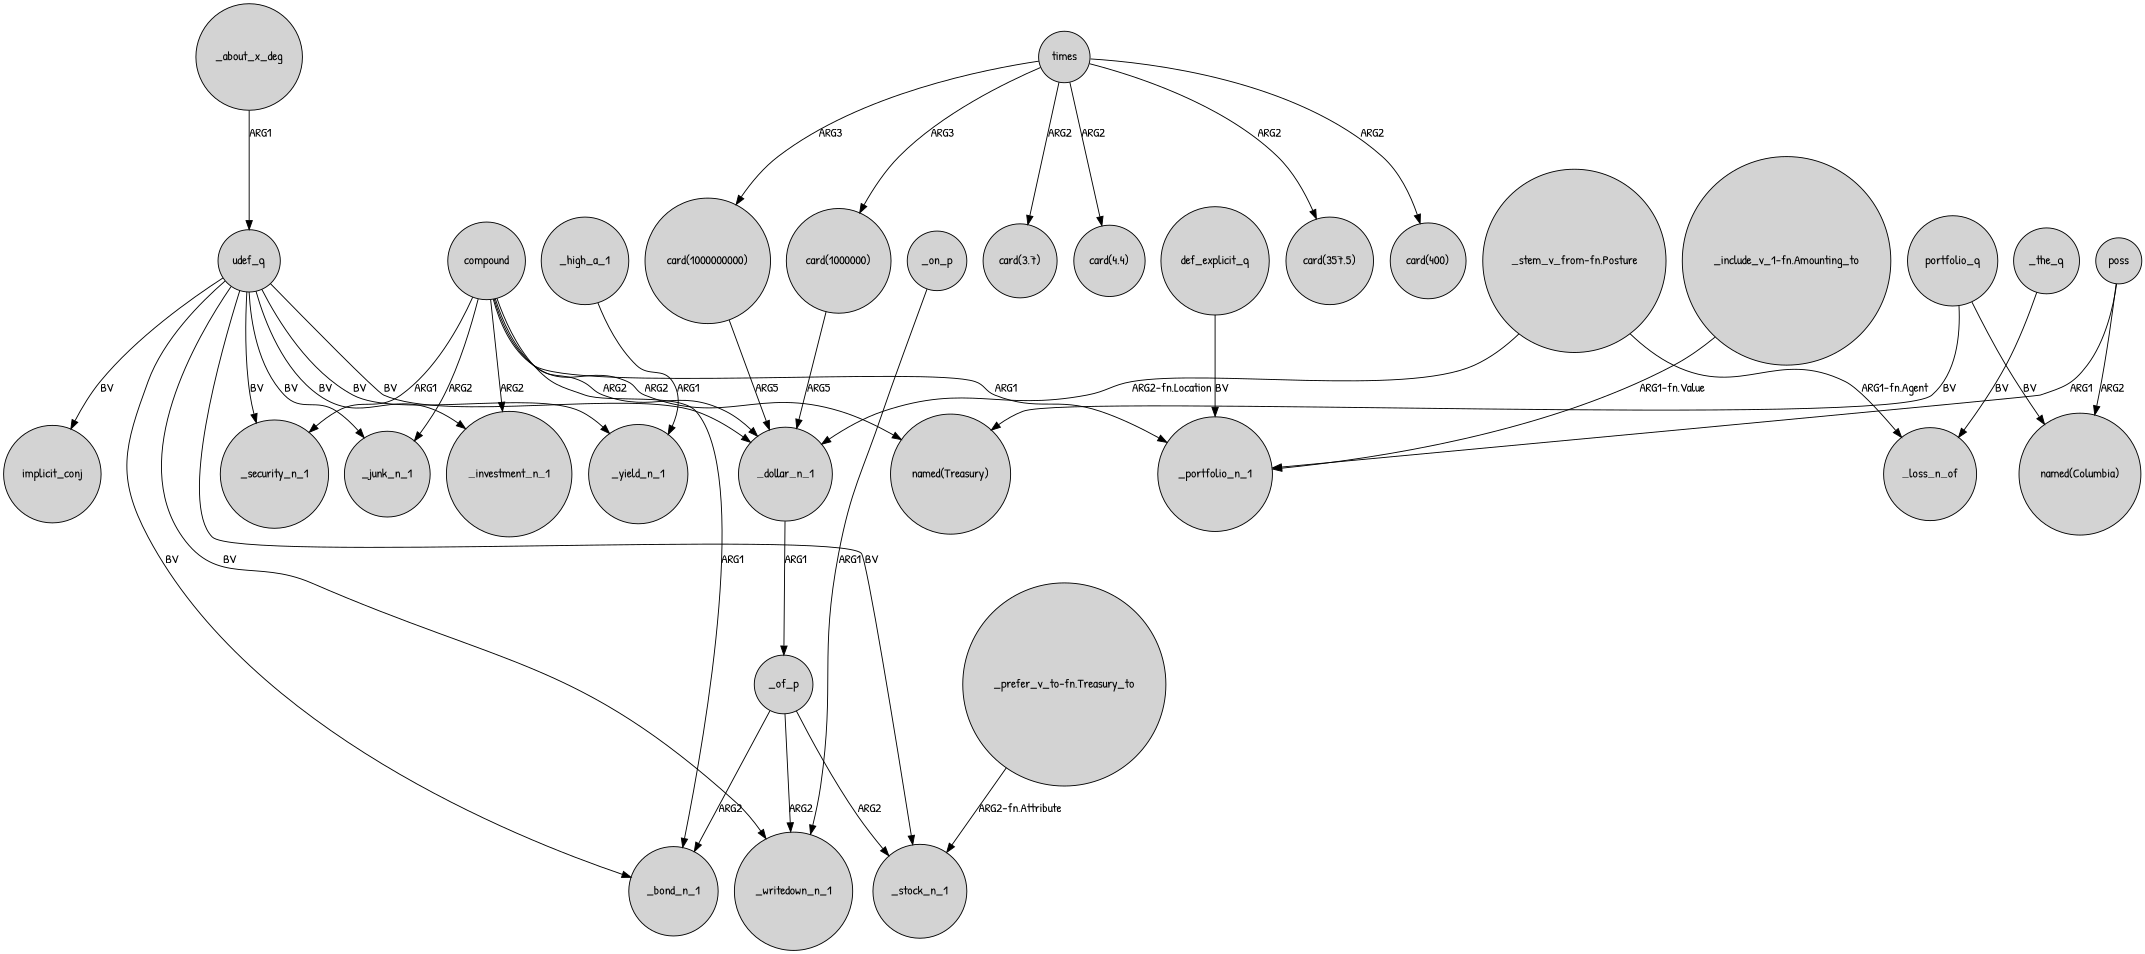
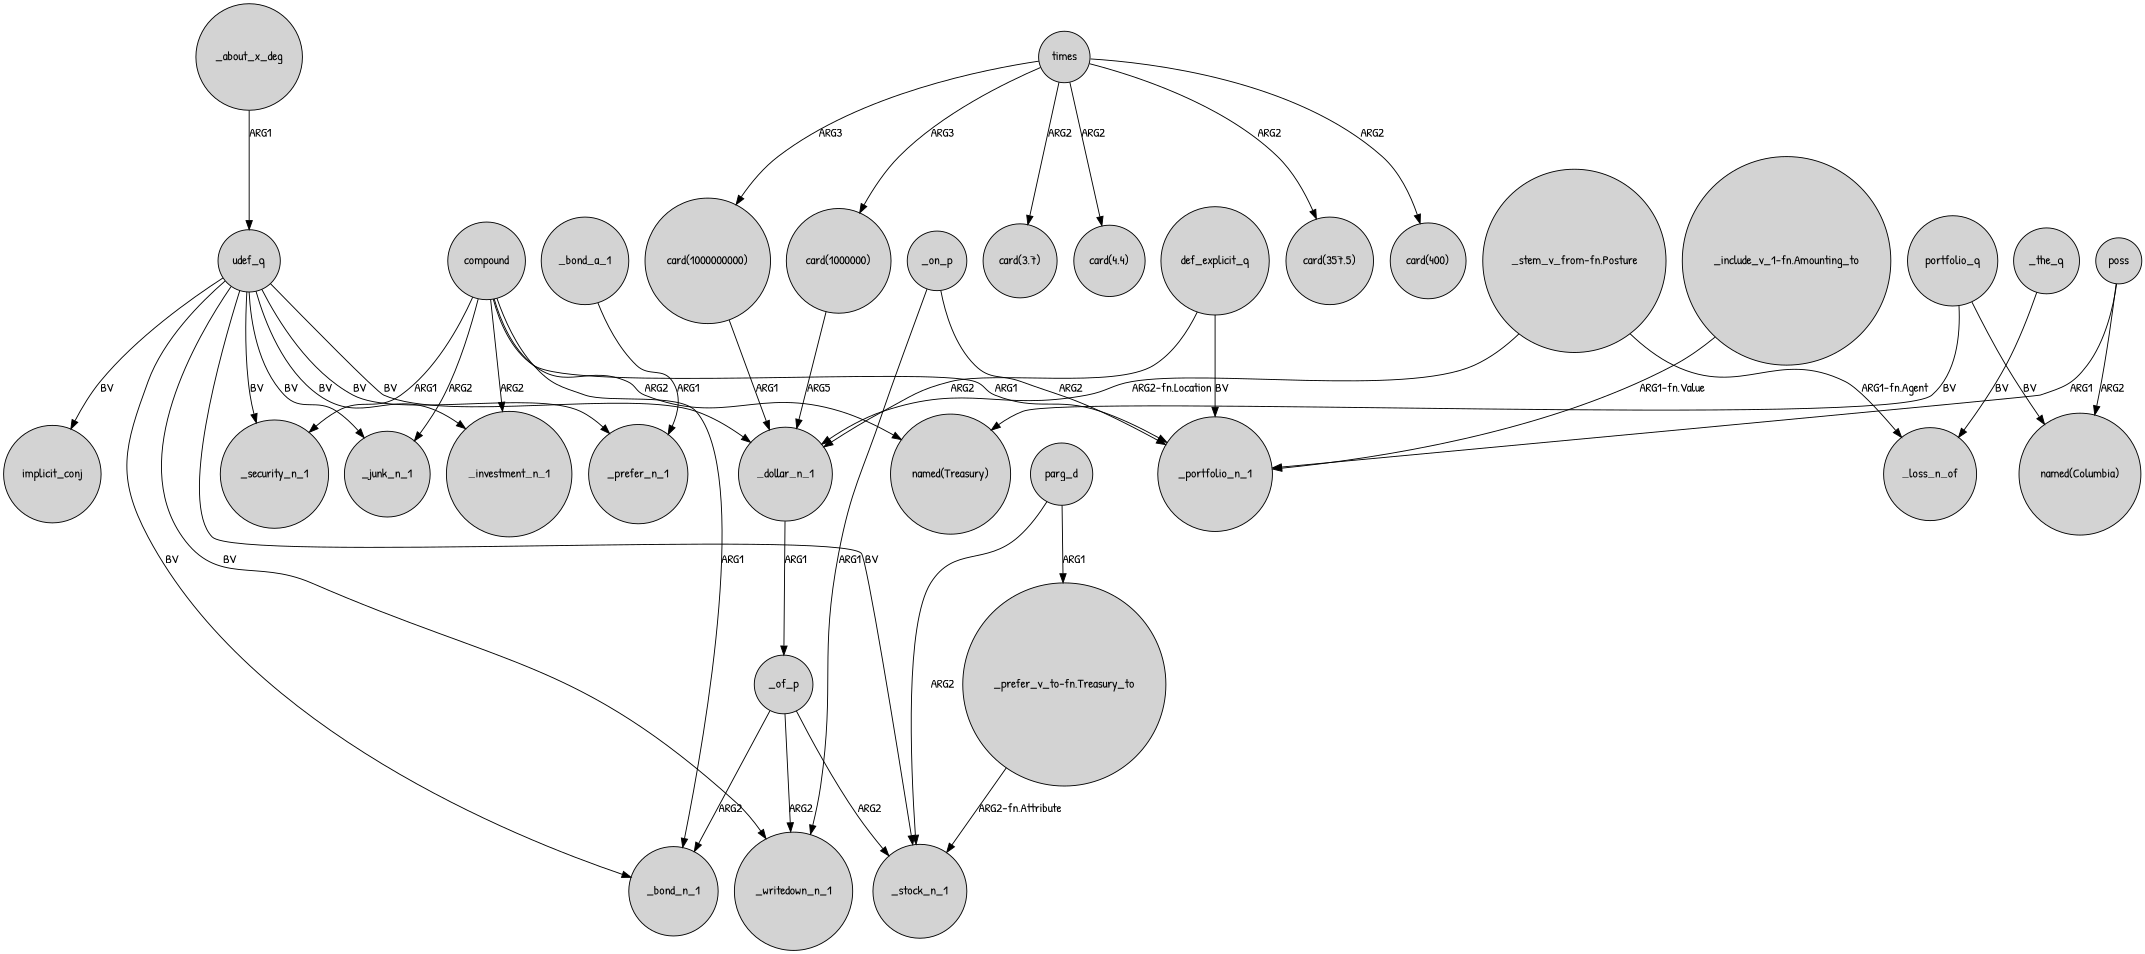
(585, 261) -> (585, 261)
none -> (1028, 384)
(591, 387) -> (1031, 378)
(767, 388) -> (767, 388)
(638, 474) -> (638, 474)
none -> (1062, 474)
